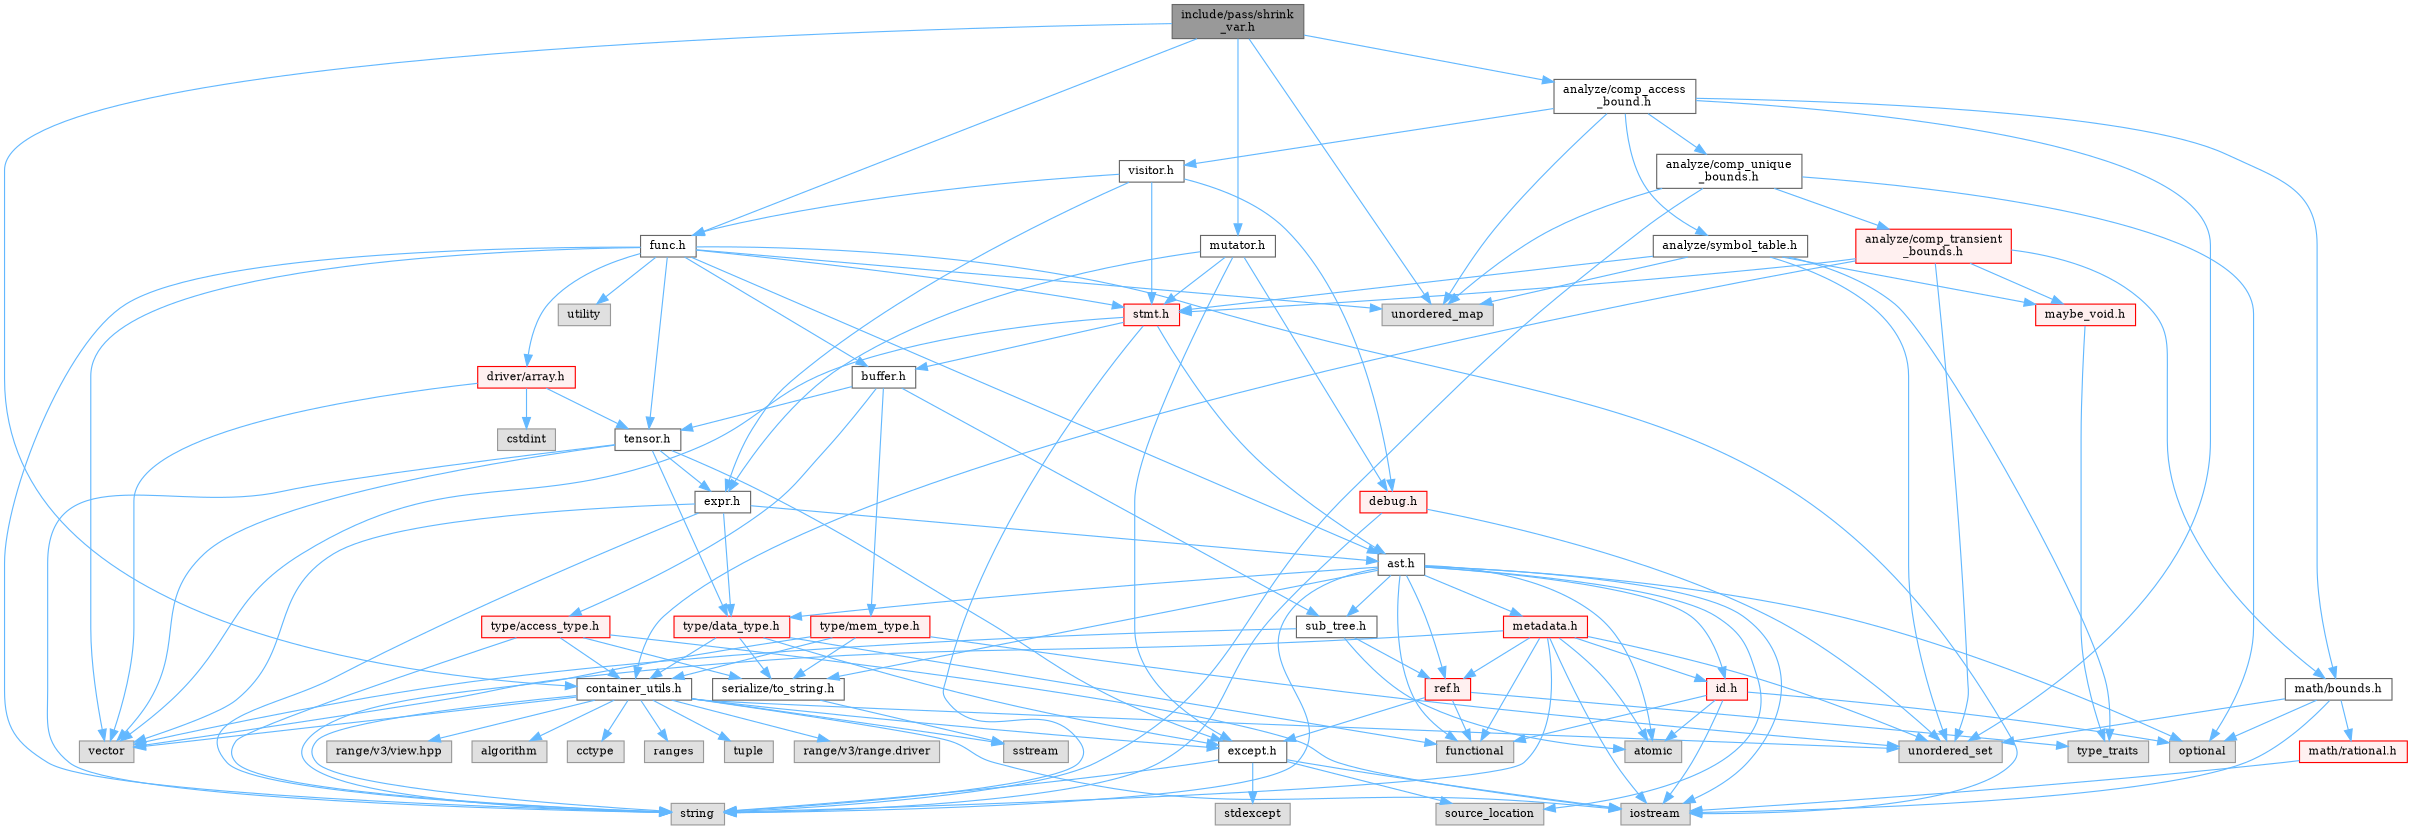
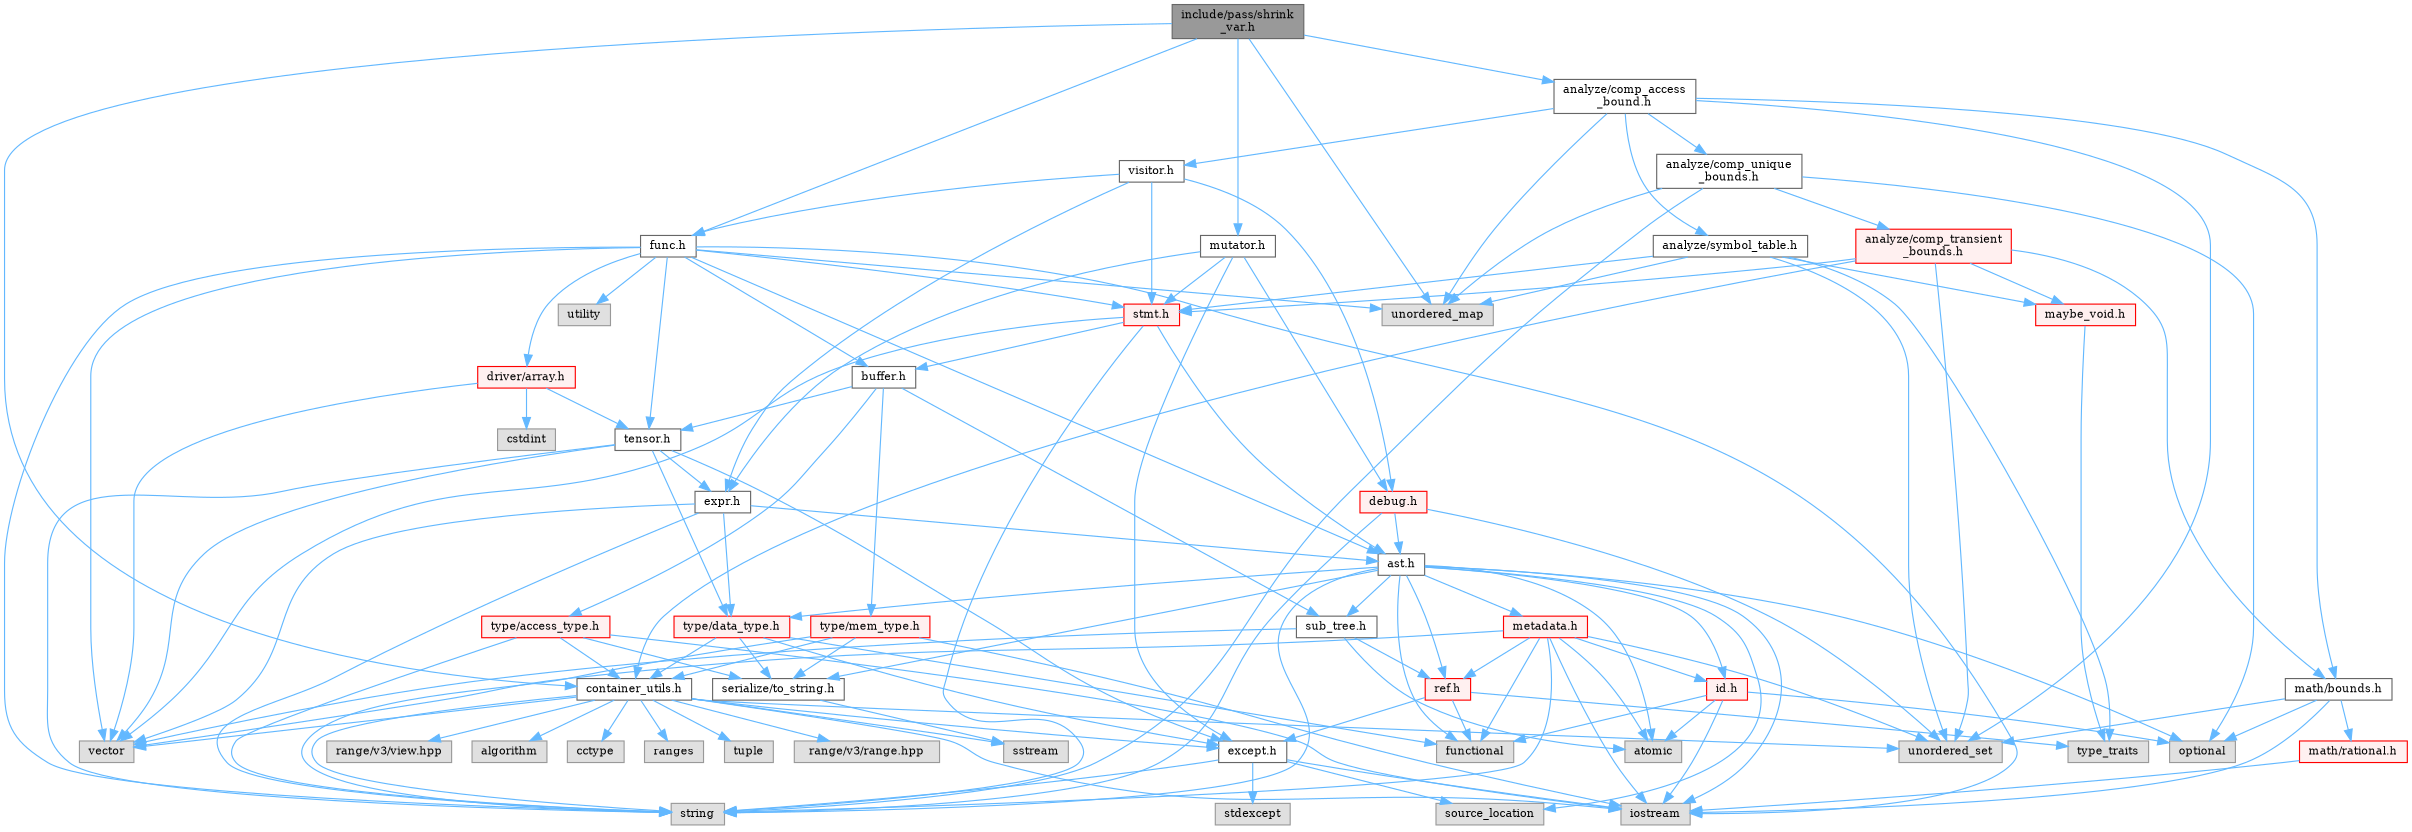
none -> (1397, 528)
(1384, 697) -> (1333, 739)
(867, 752) -> (867, 752)
